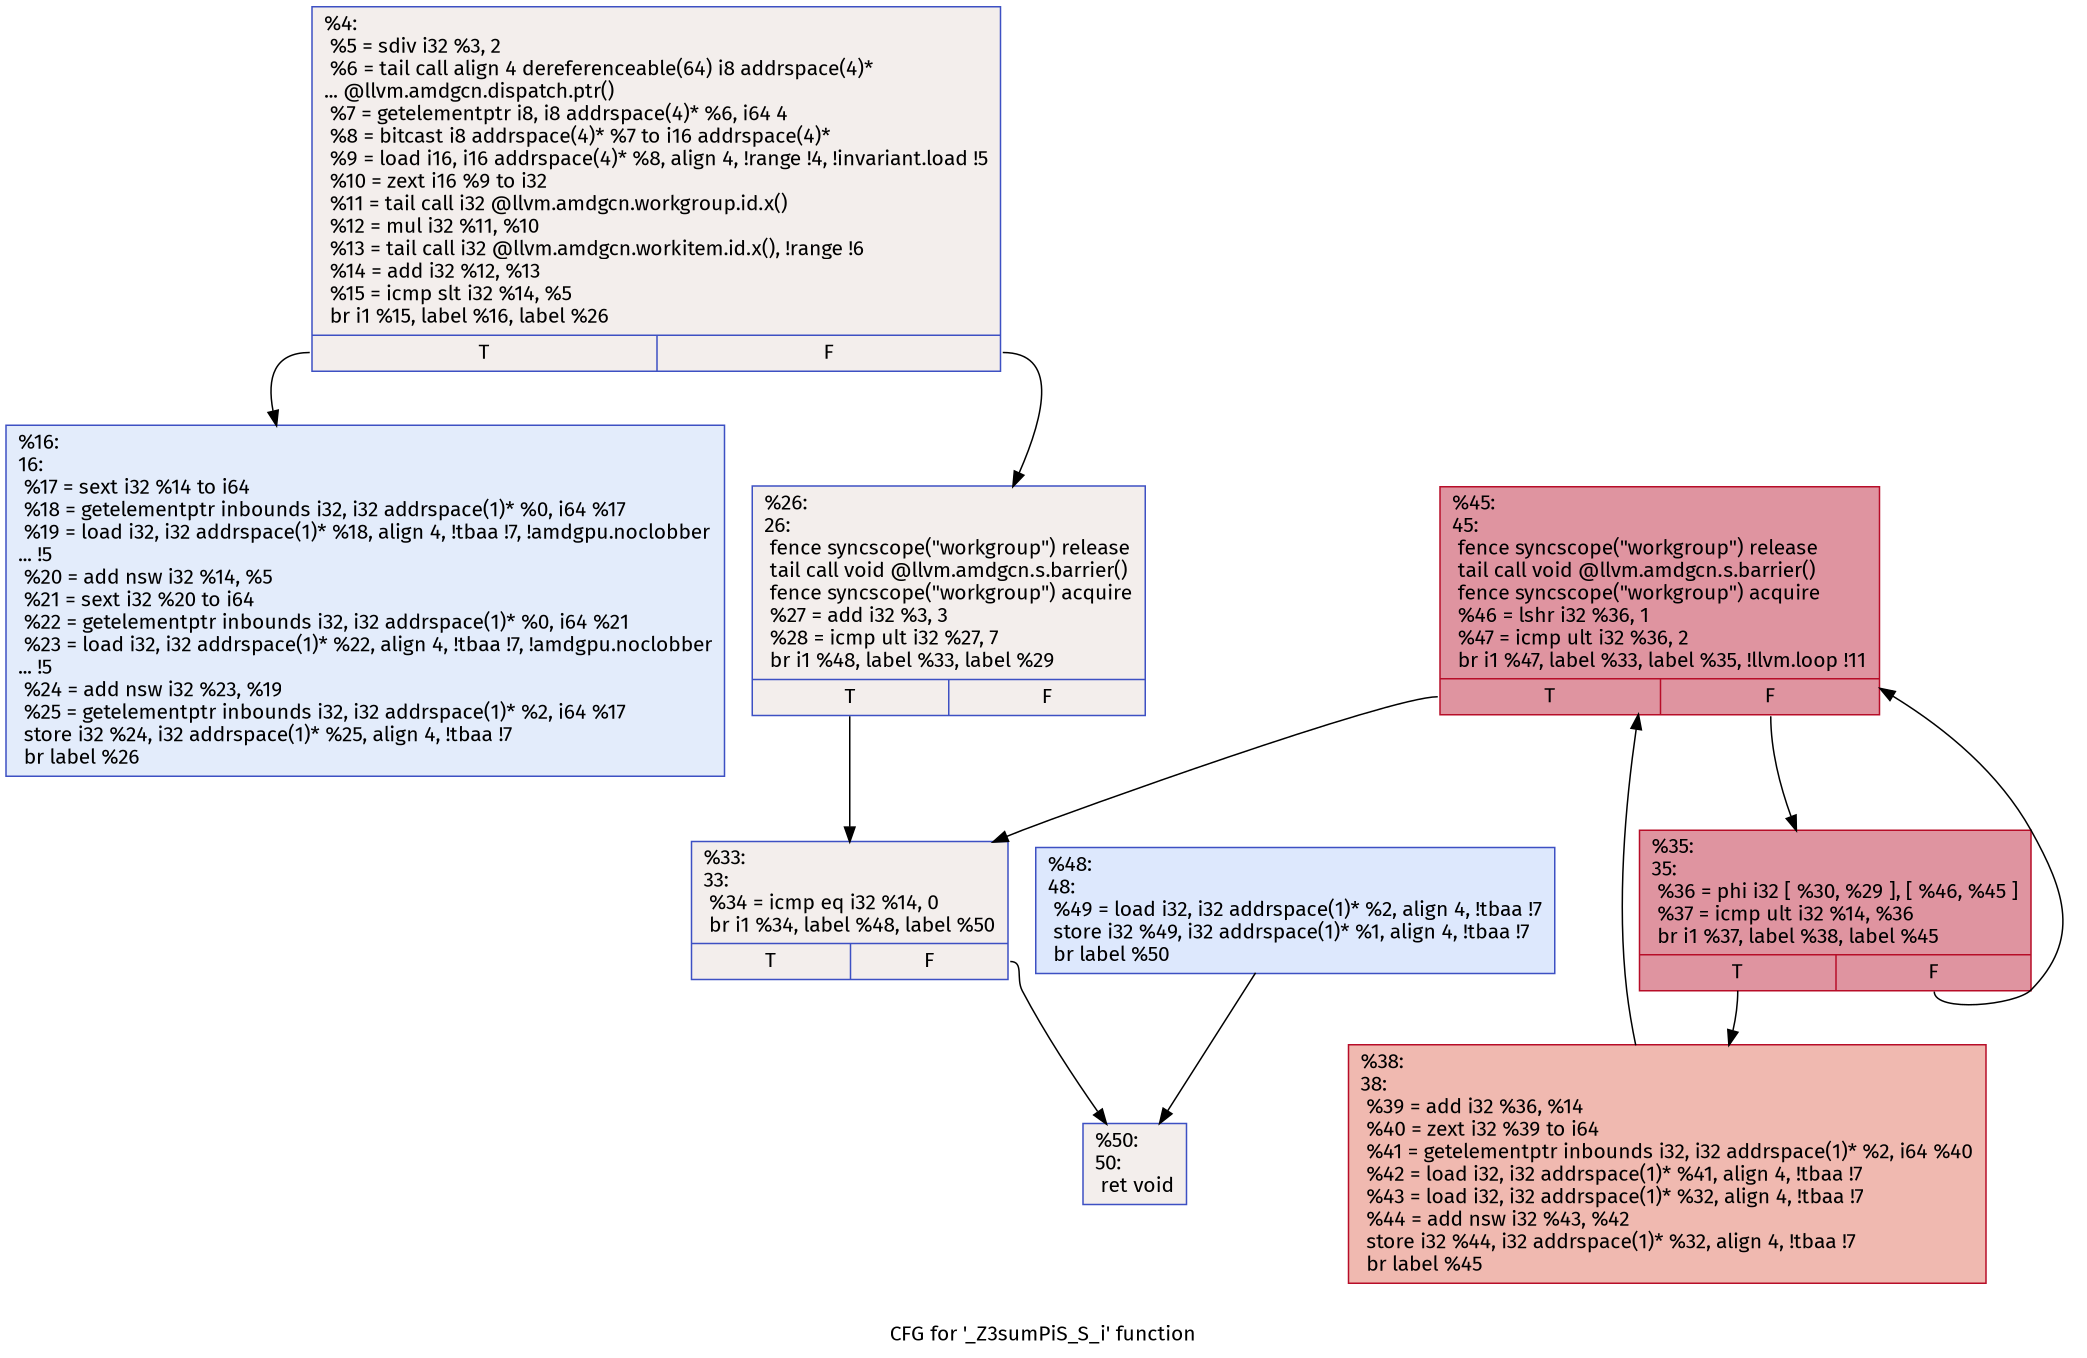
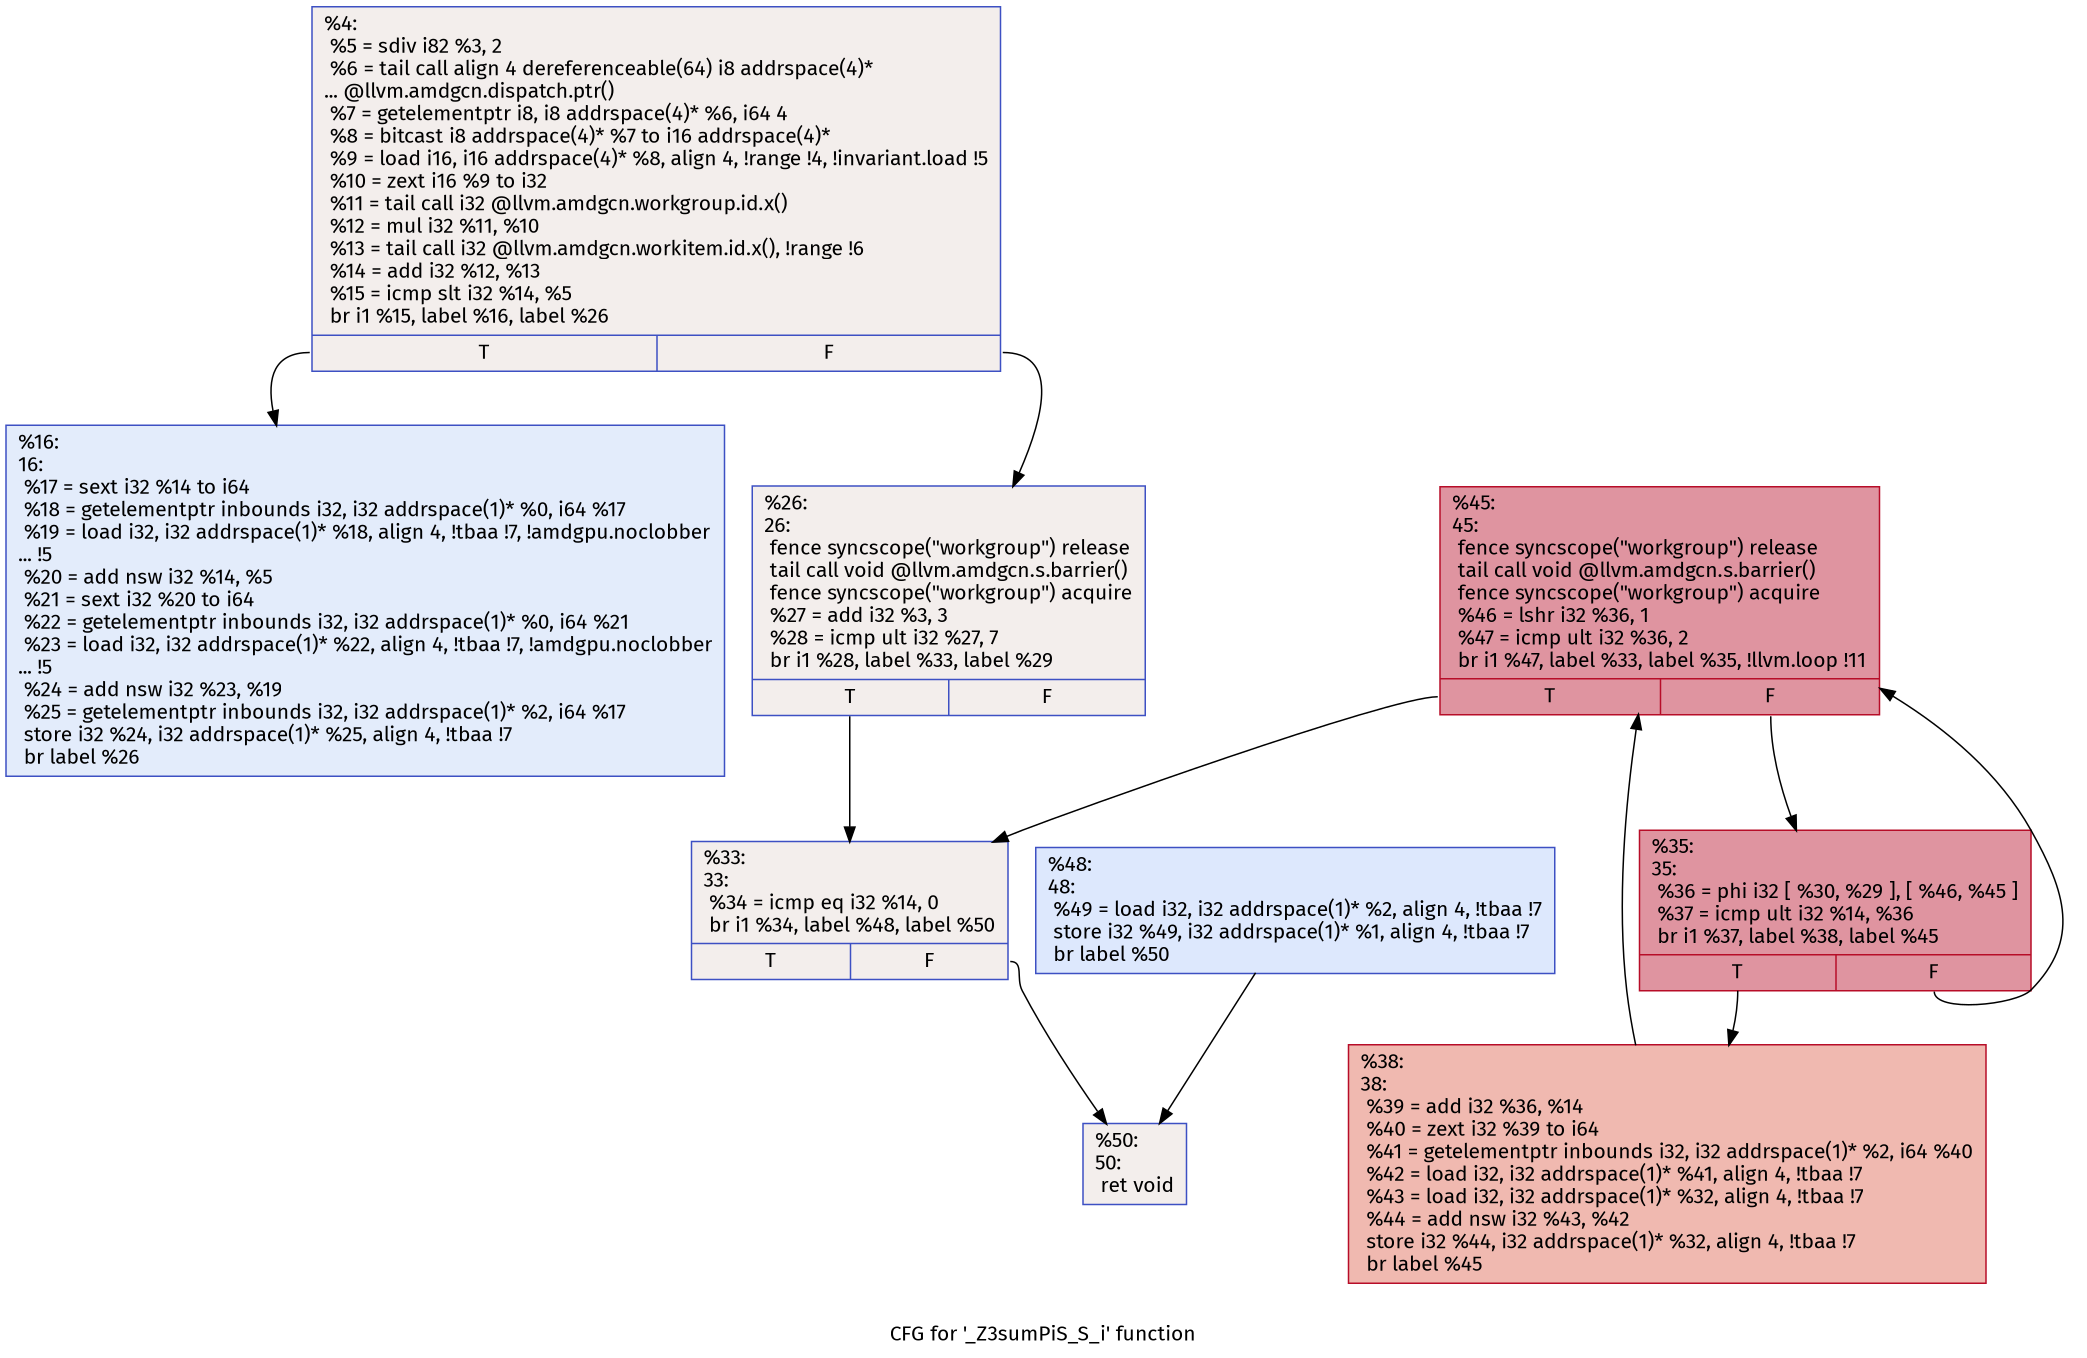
(412, 46) -> (413, 46)
(910, 661) -> (909, 661)
